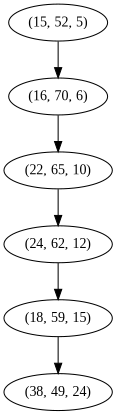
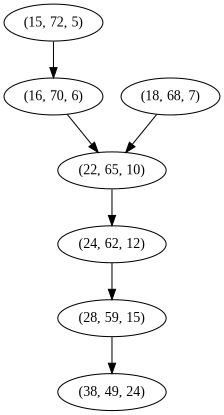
(58, 23) -> (53, 23)
none -> (170, 96)
(58, 318) -> (112, 318)
